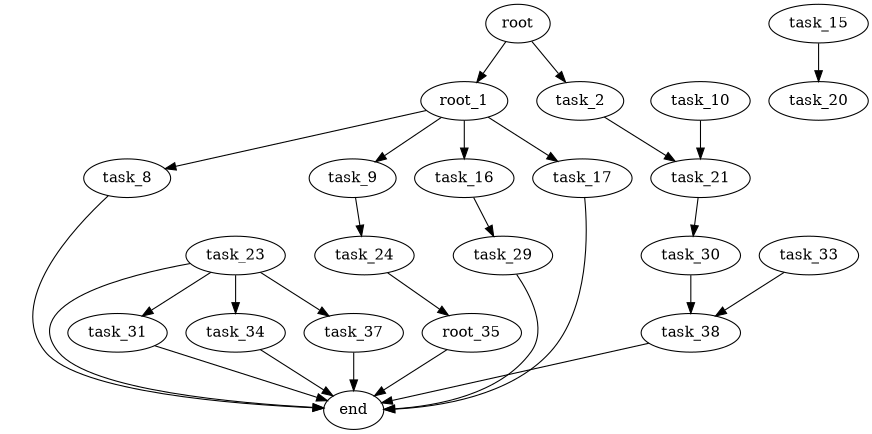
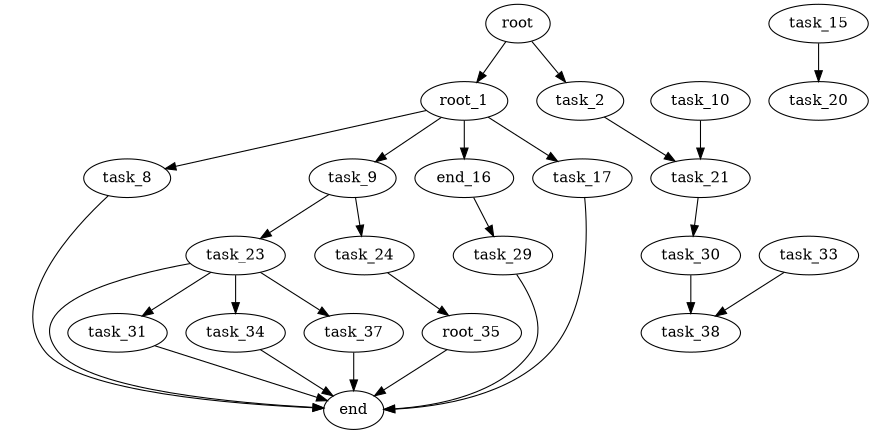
(464, 178) -> (464, 178)
none -> (299, 213)
(546, 366) -> none
